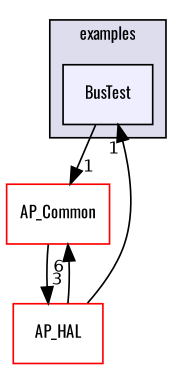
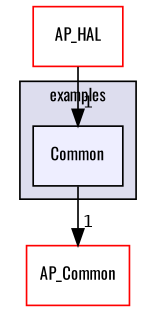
(108, 95) -> (78, 156)
(47, 266) -> none
(69, 282) -> none
